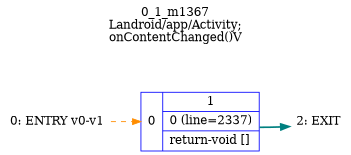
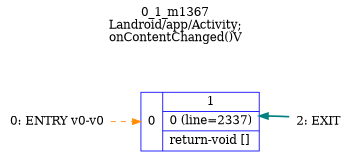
(57, 122) -> (57, 122)
(270, 127) -> (279, 116)
